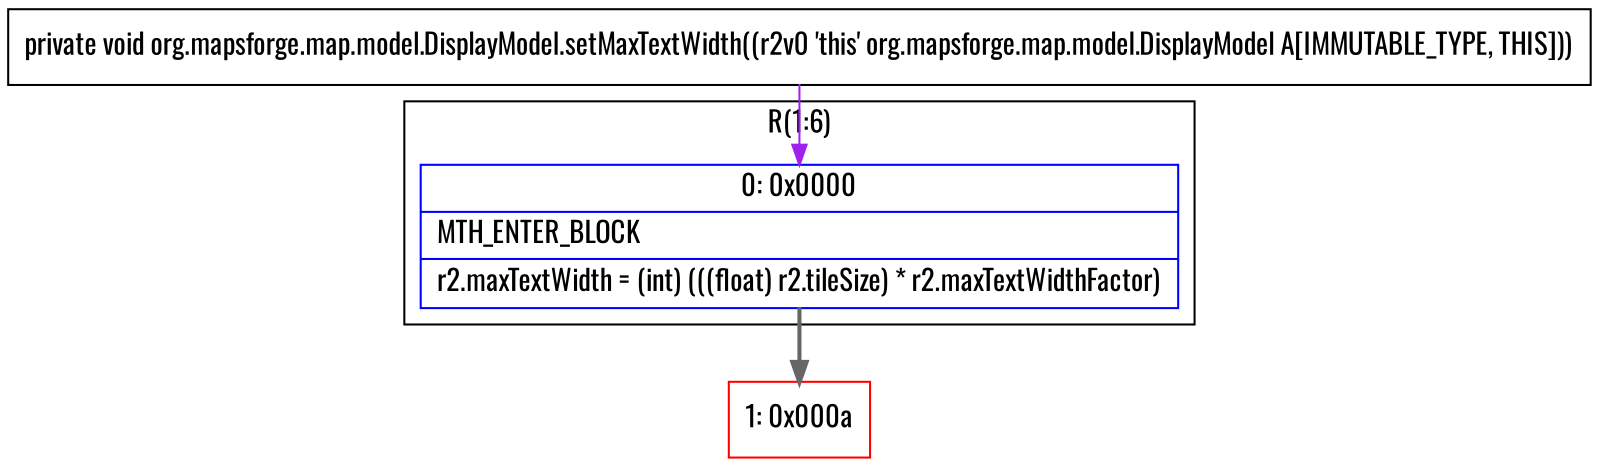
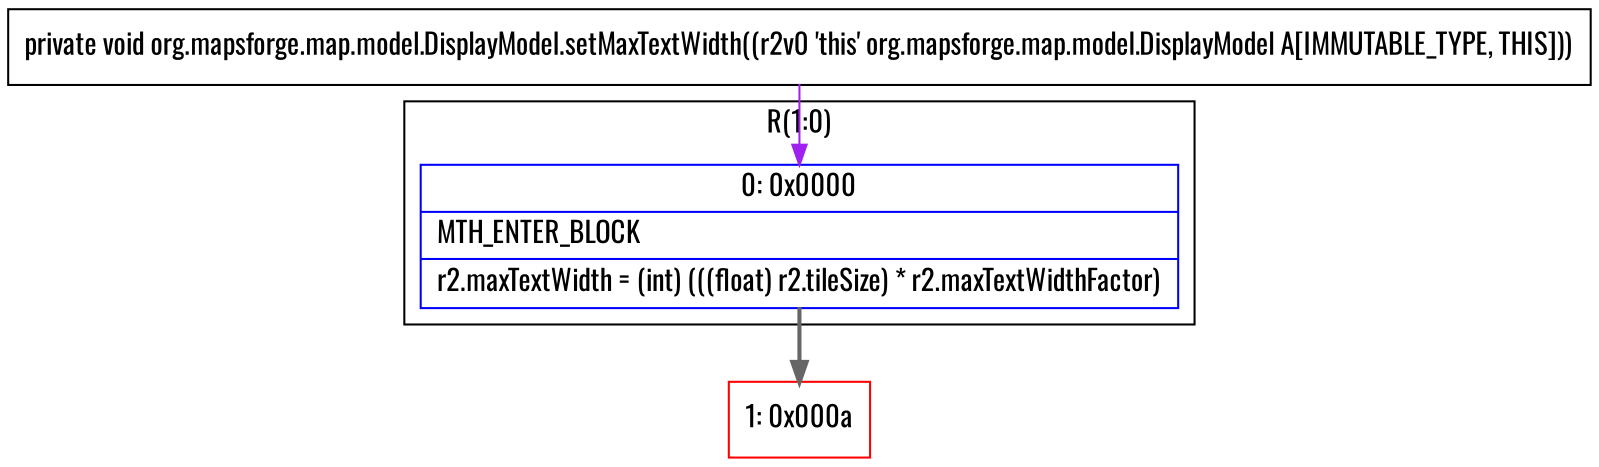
(799, 125) -> (799, 125)
